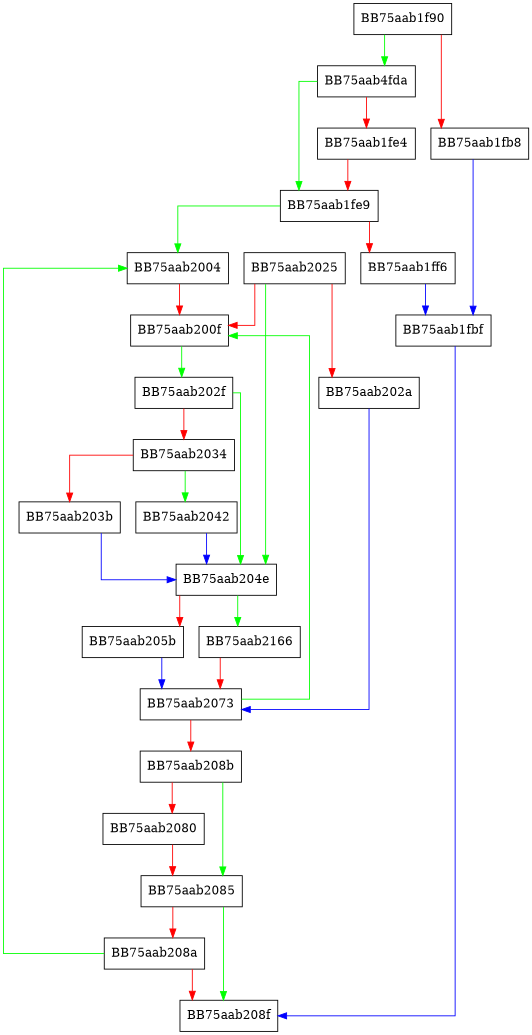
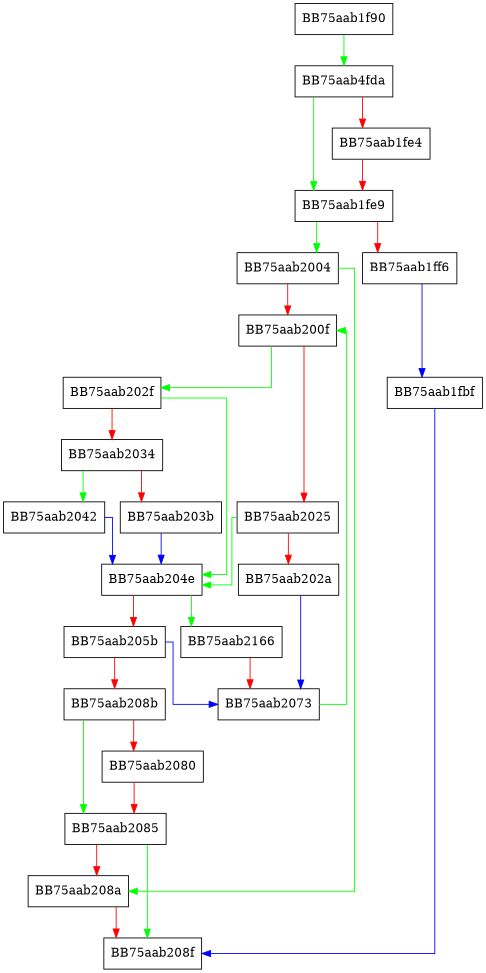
(480, 144) -> none
(255, 313) -> (304, 420)
(3, 604) -> (355, 680)
(191, 731) -> (115, 669)
